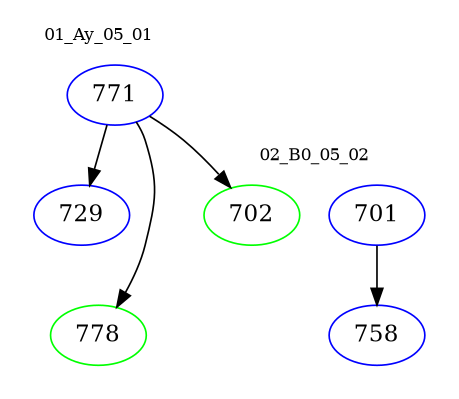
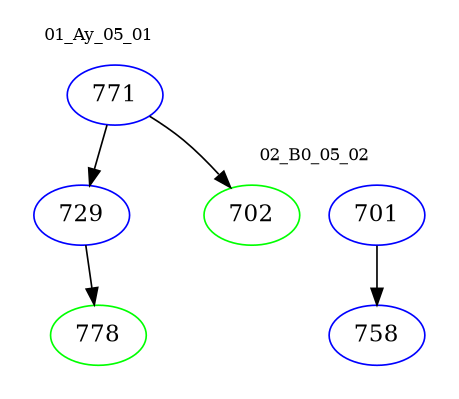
(153, 208) -> (89, 267)
